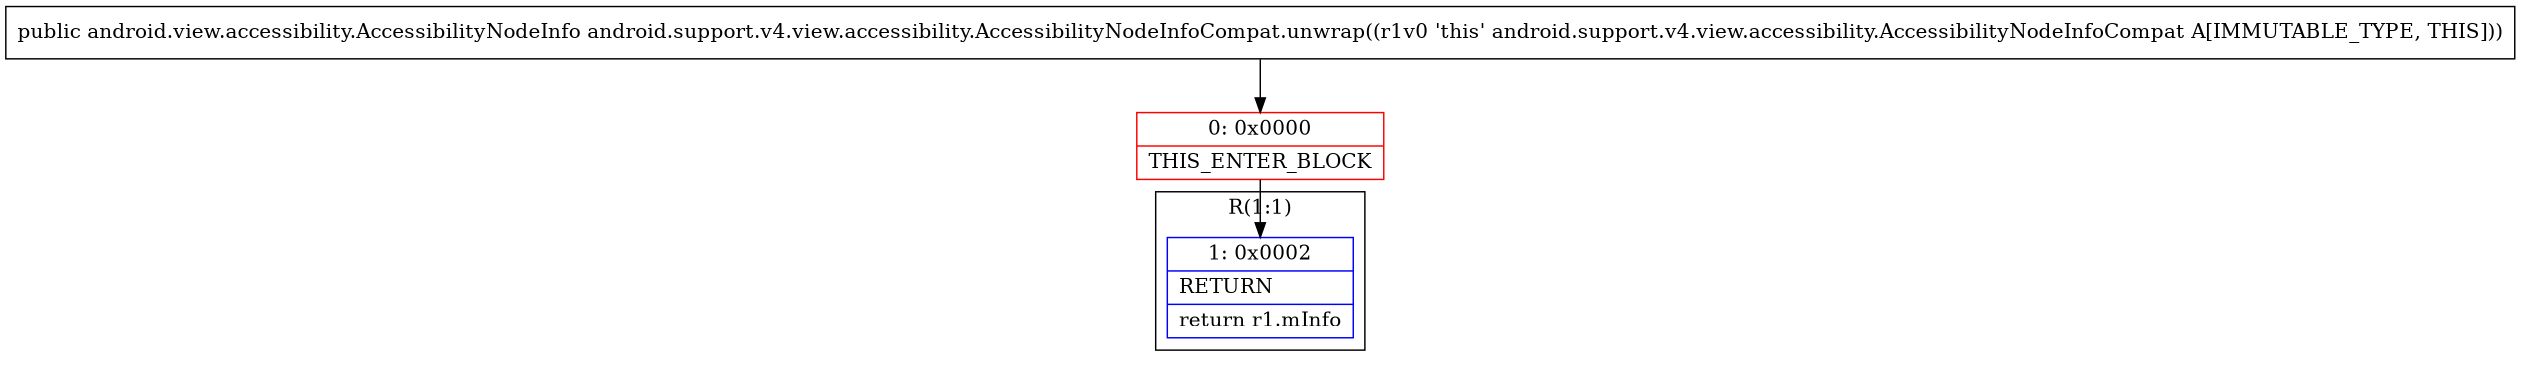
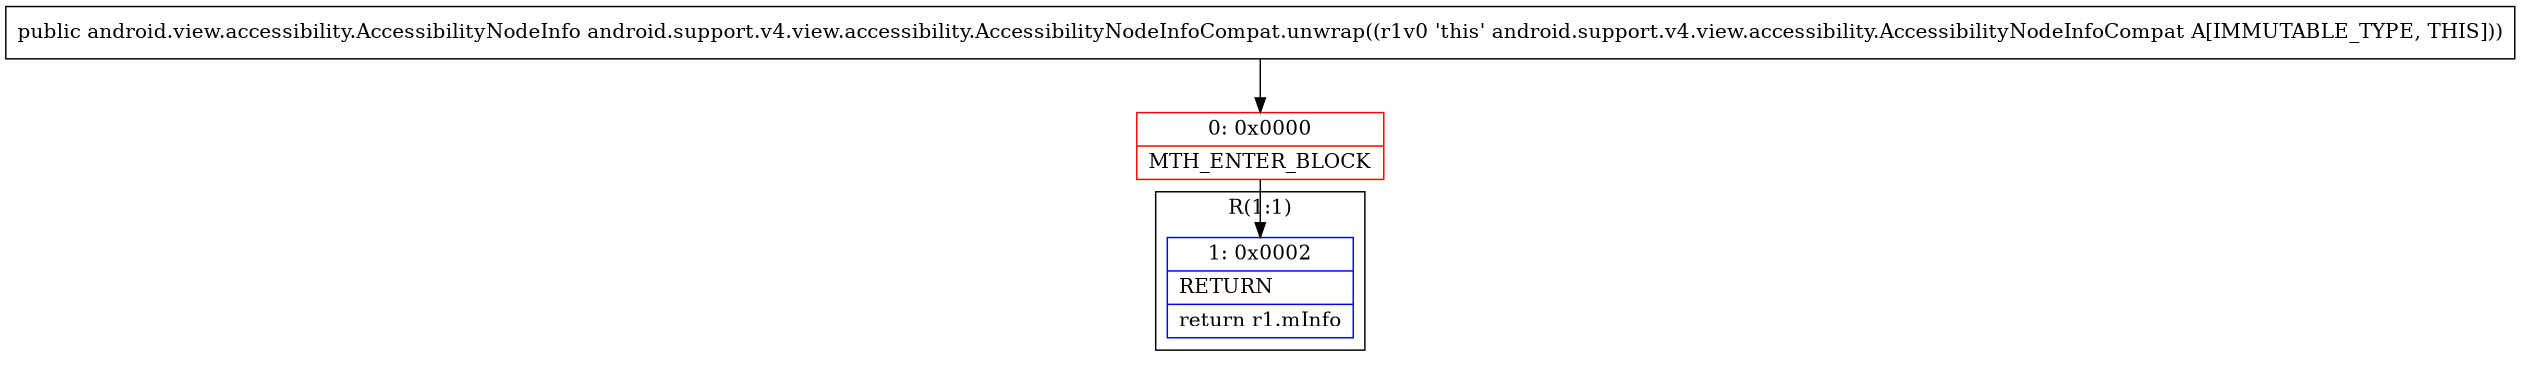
(1260, 162) -> (1260, 162)
